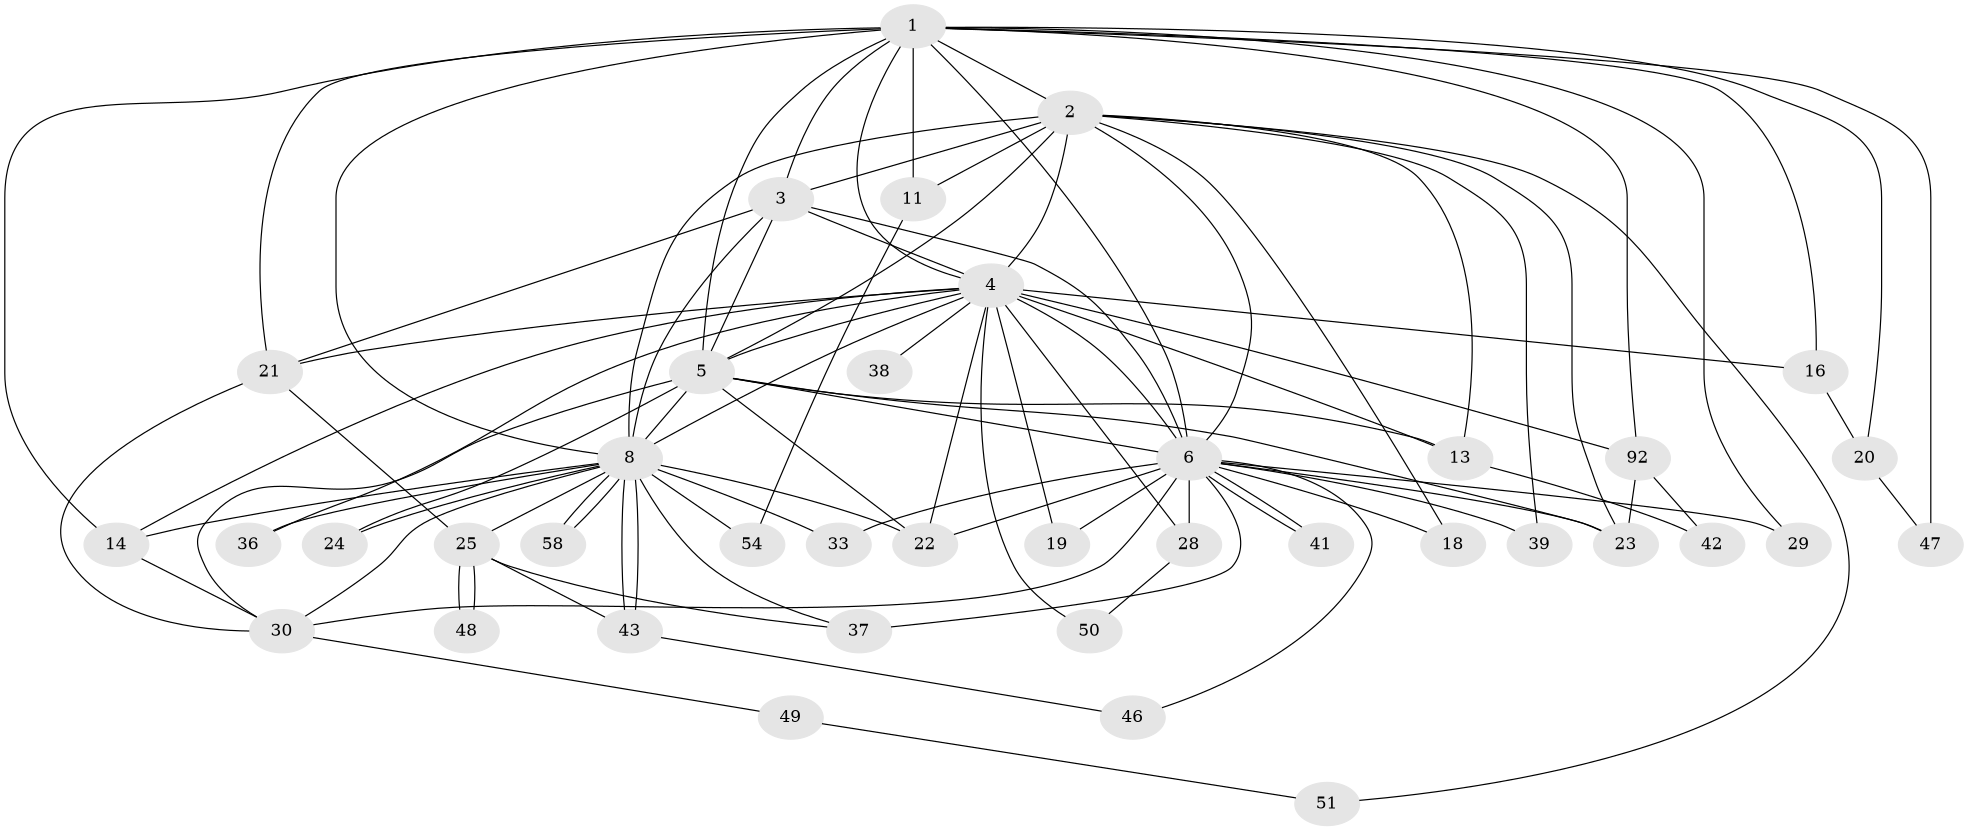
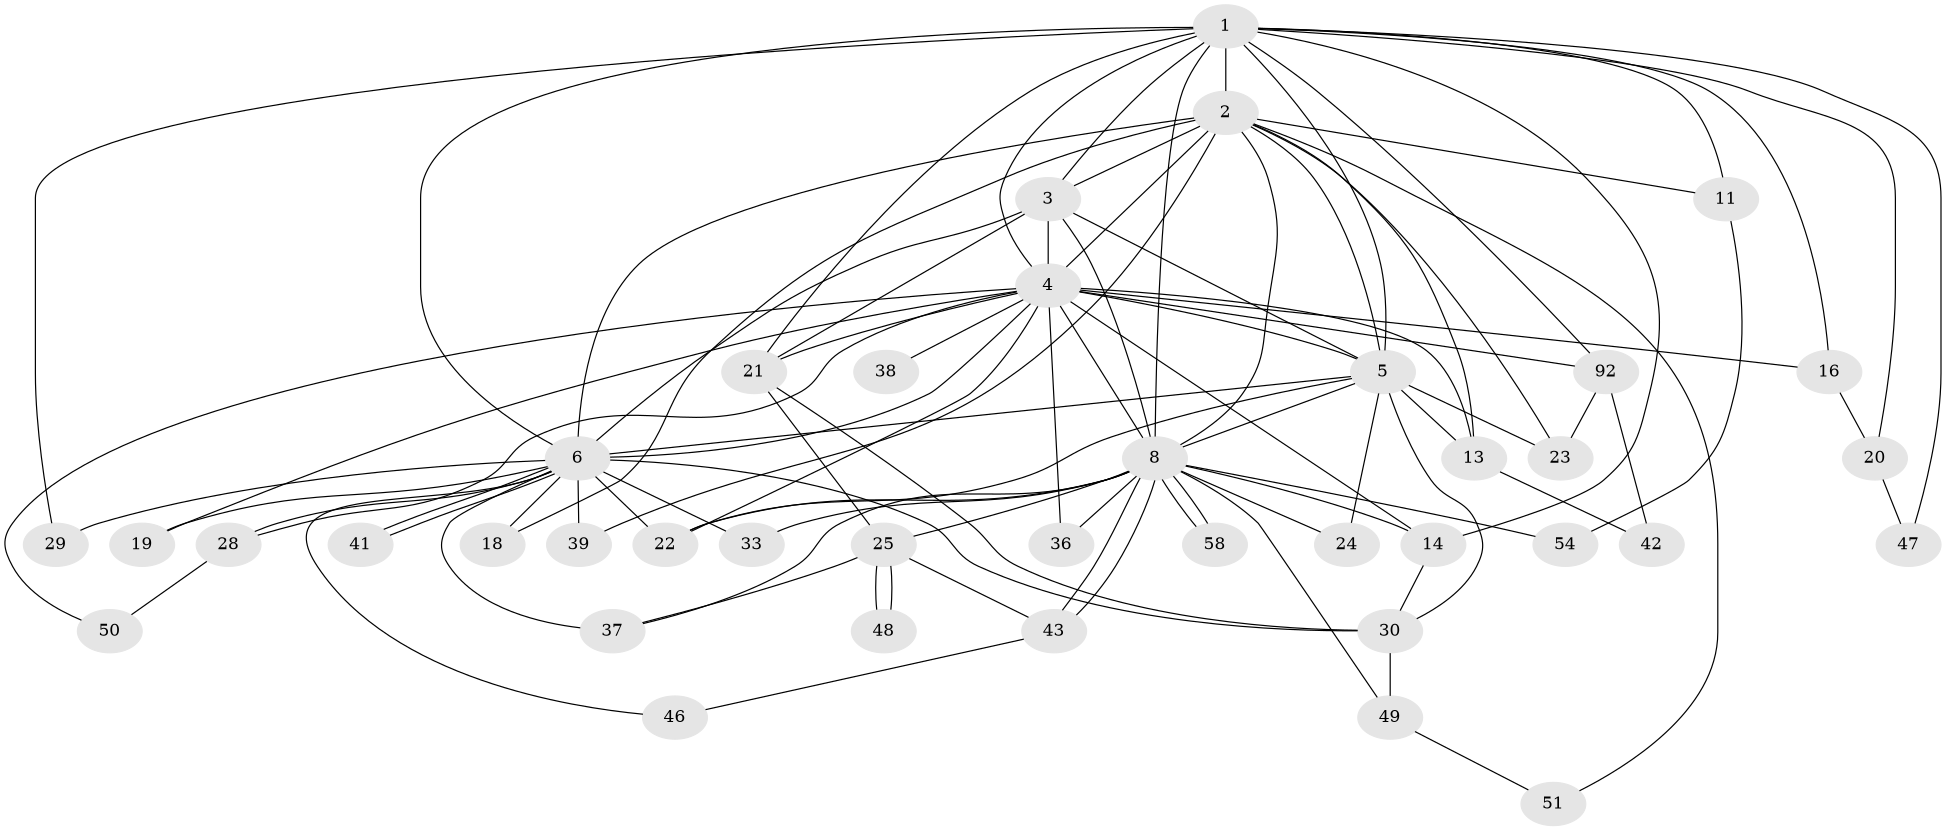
(1413, 490) -> none
(447, 513) -> (1292, 572)
